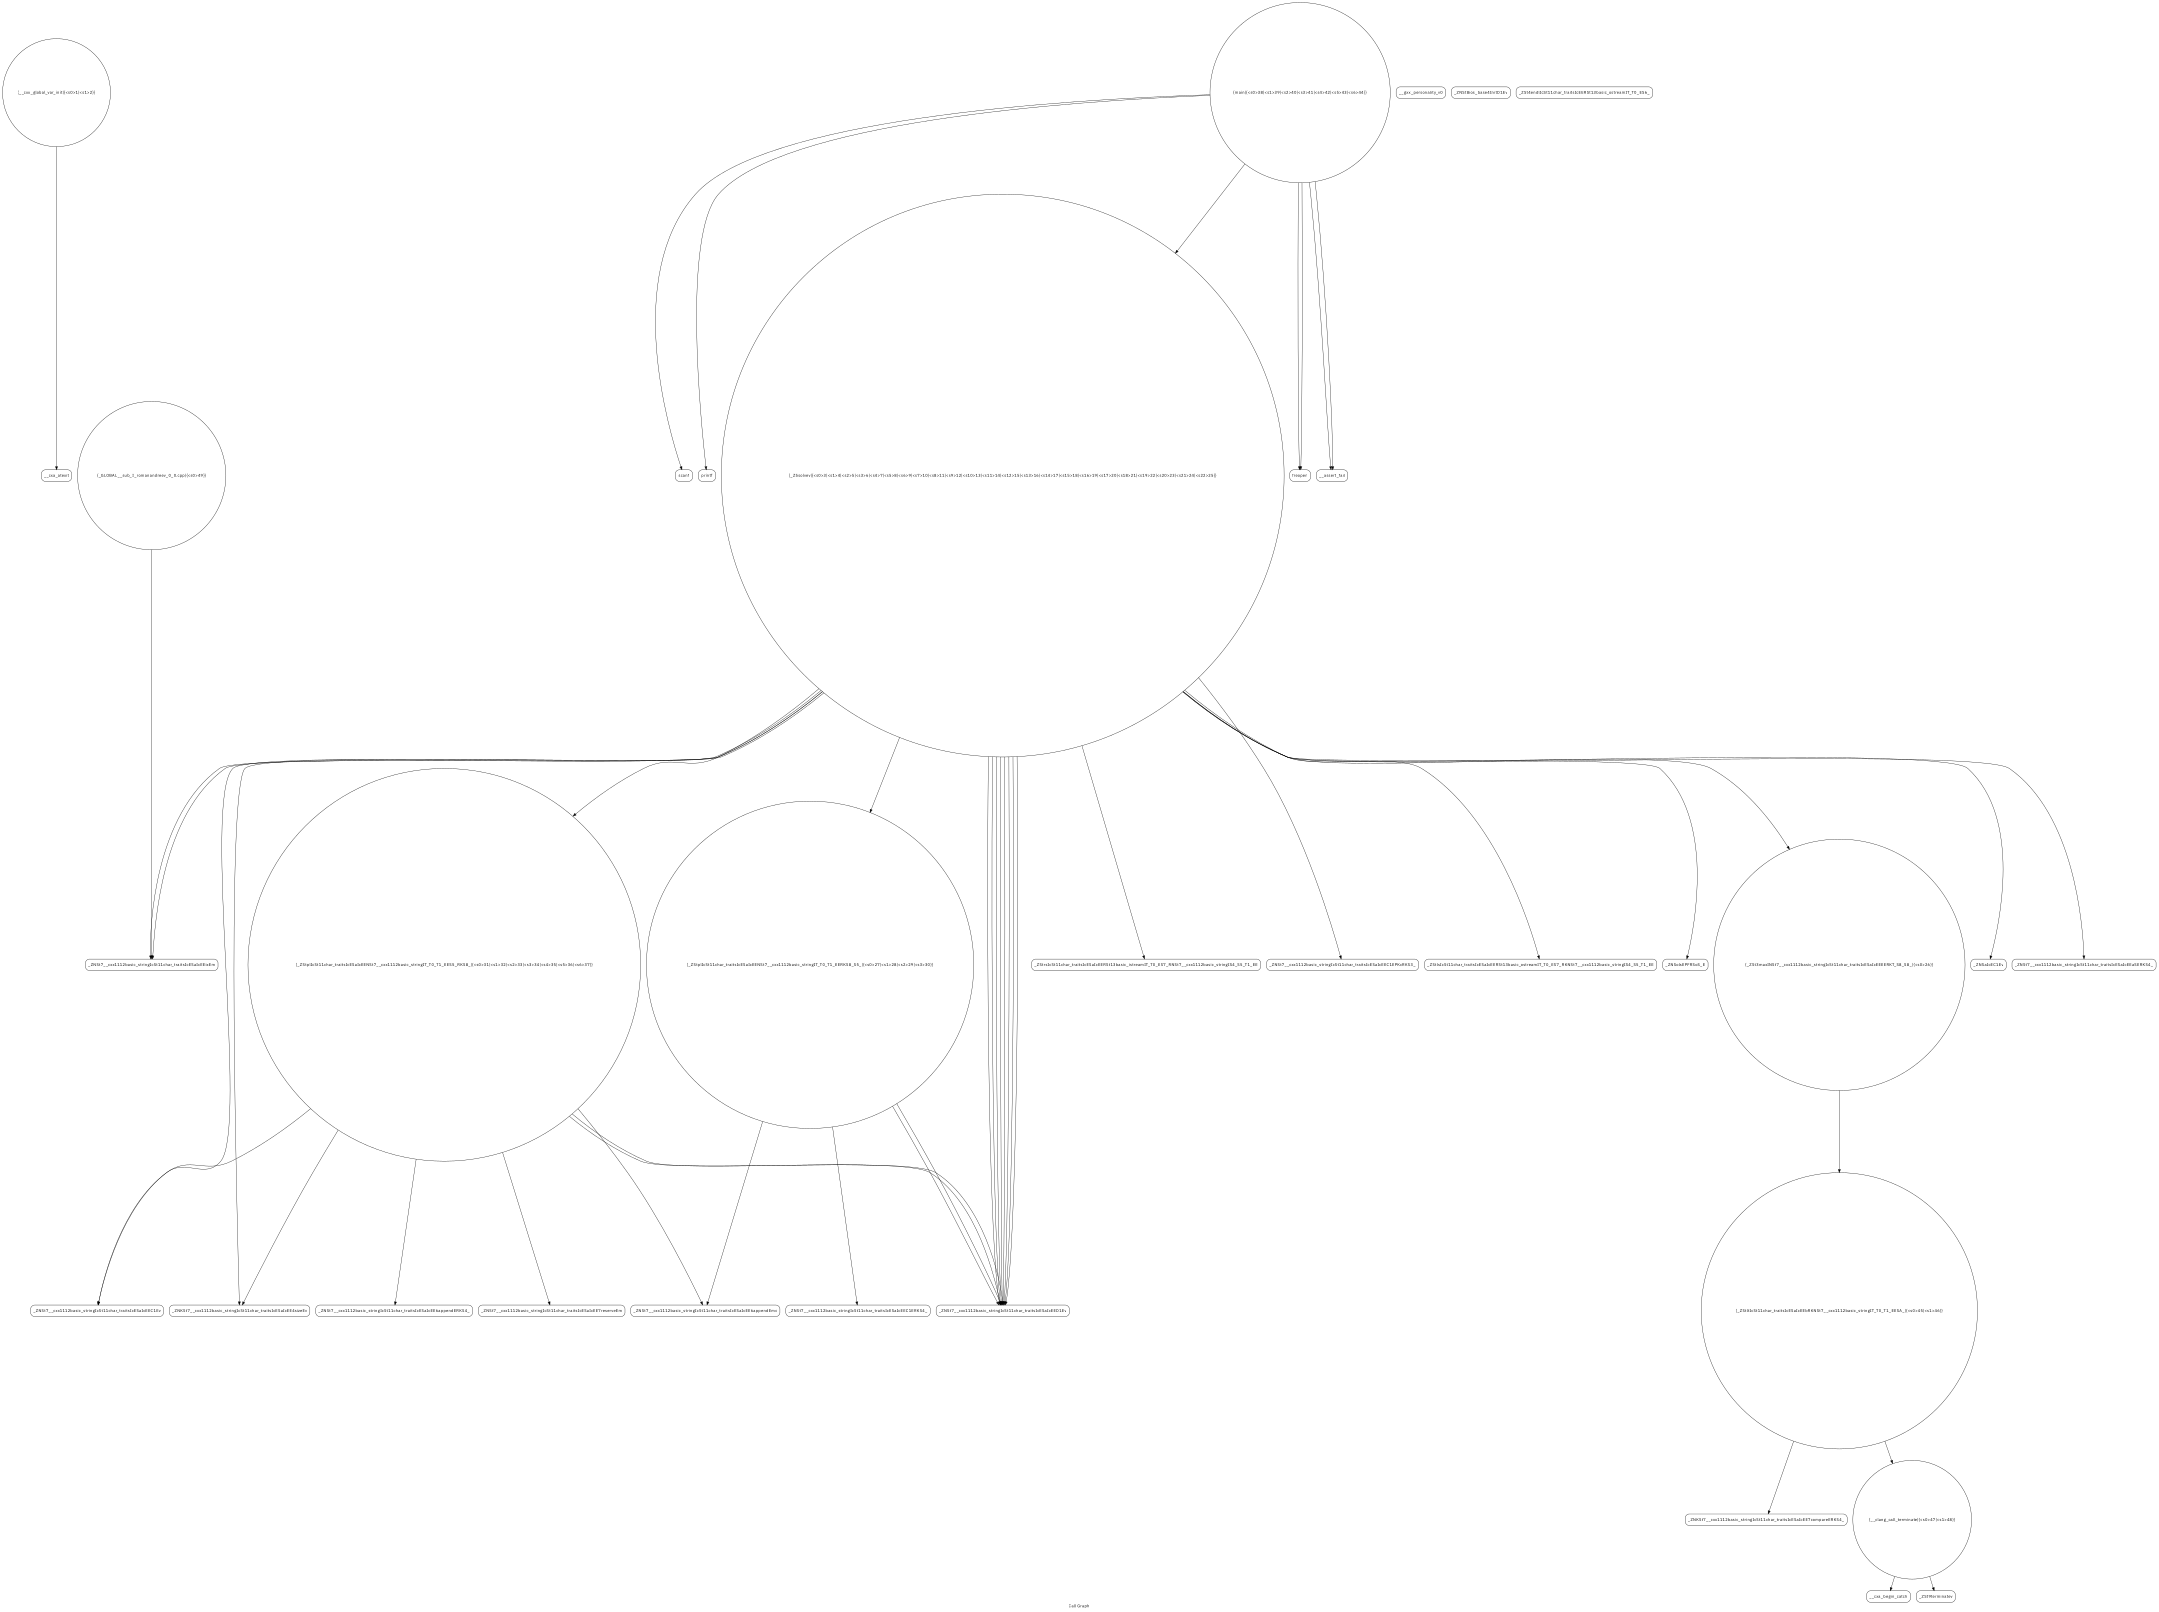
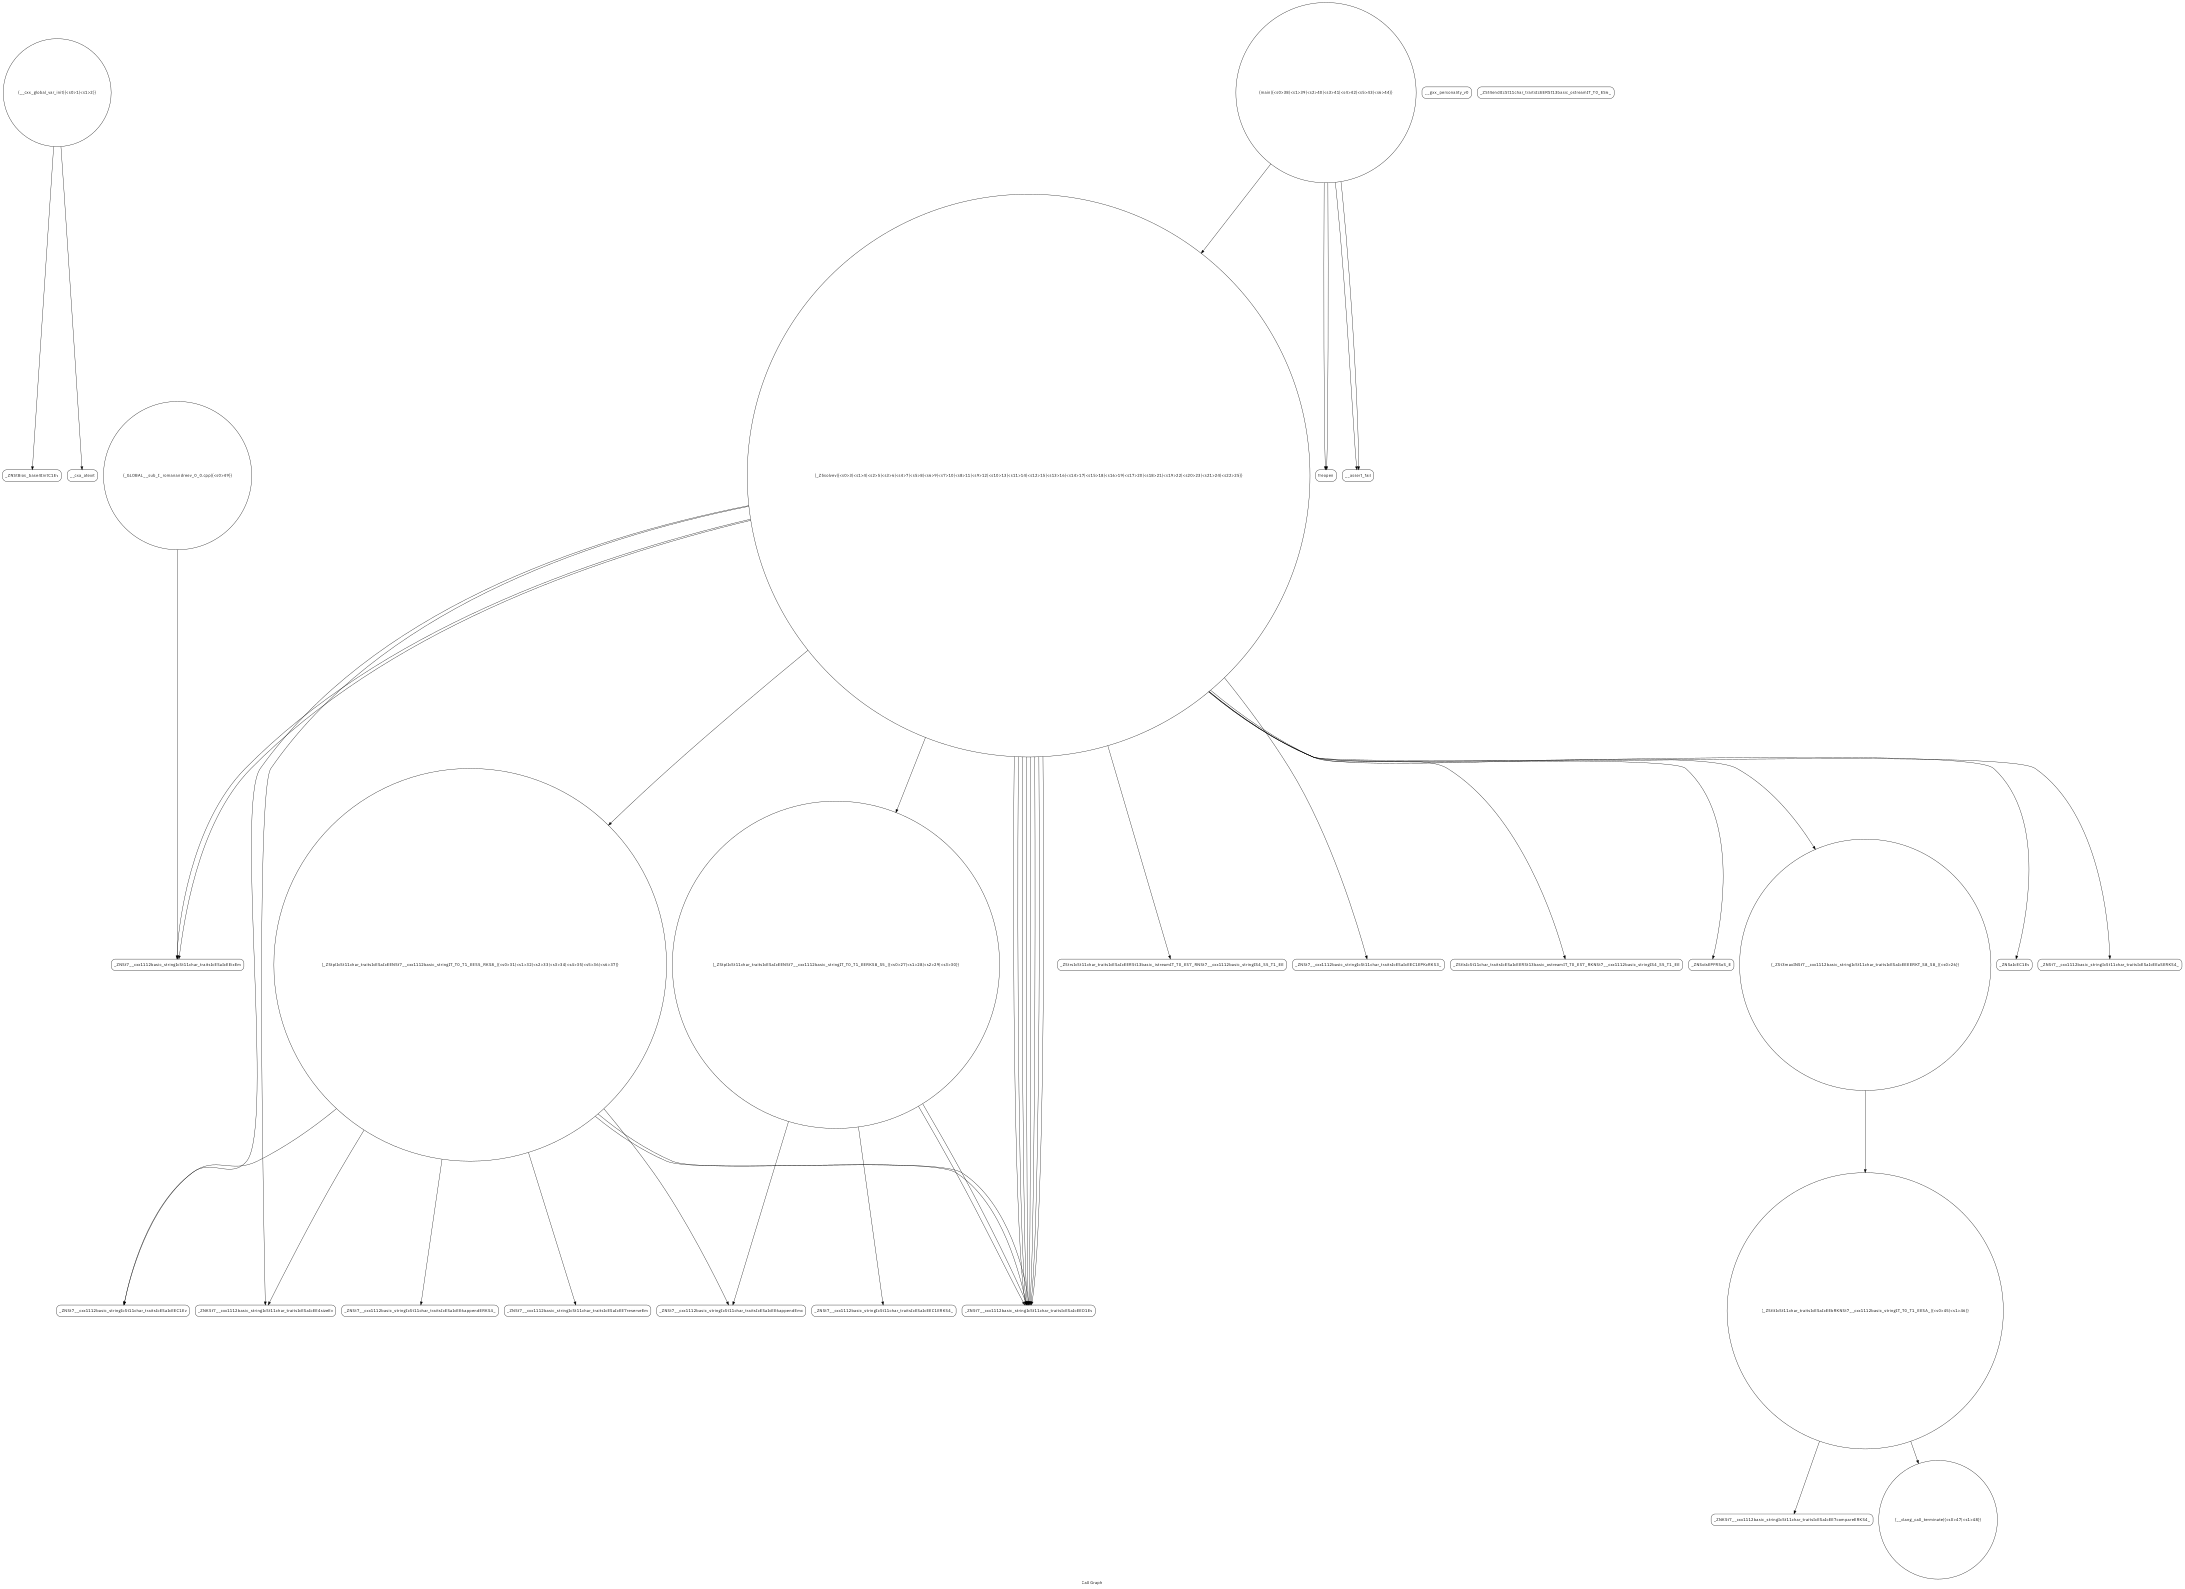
(1481, 93) -> none
none -> (32, 476)
(684, 476) -> none
(707, 476) -> none
(1889, 1597) -> none
(1936, 1597) -> none
